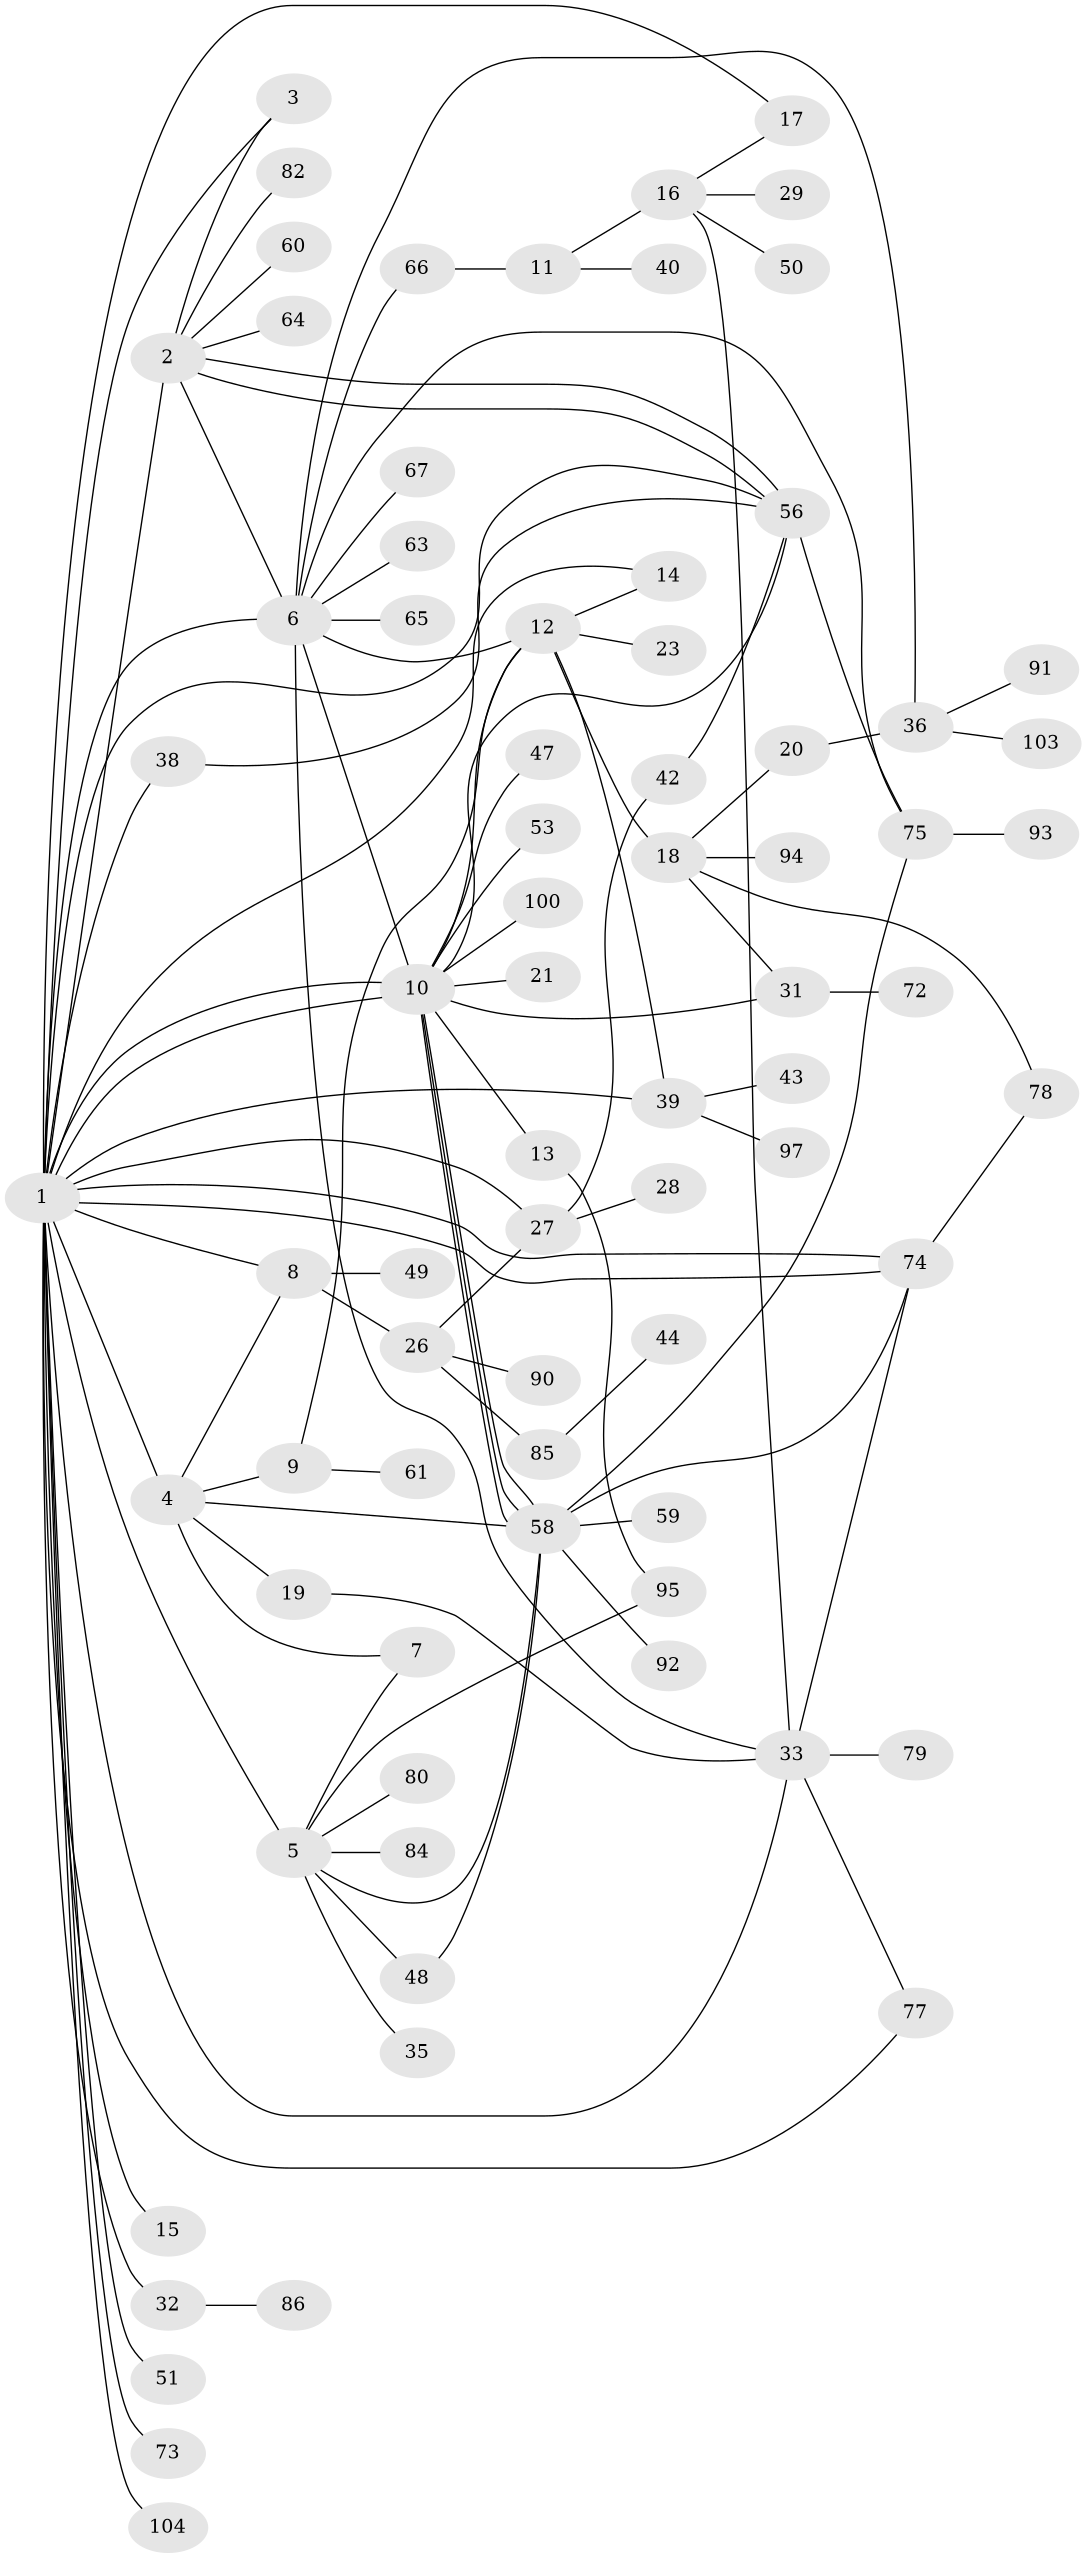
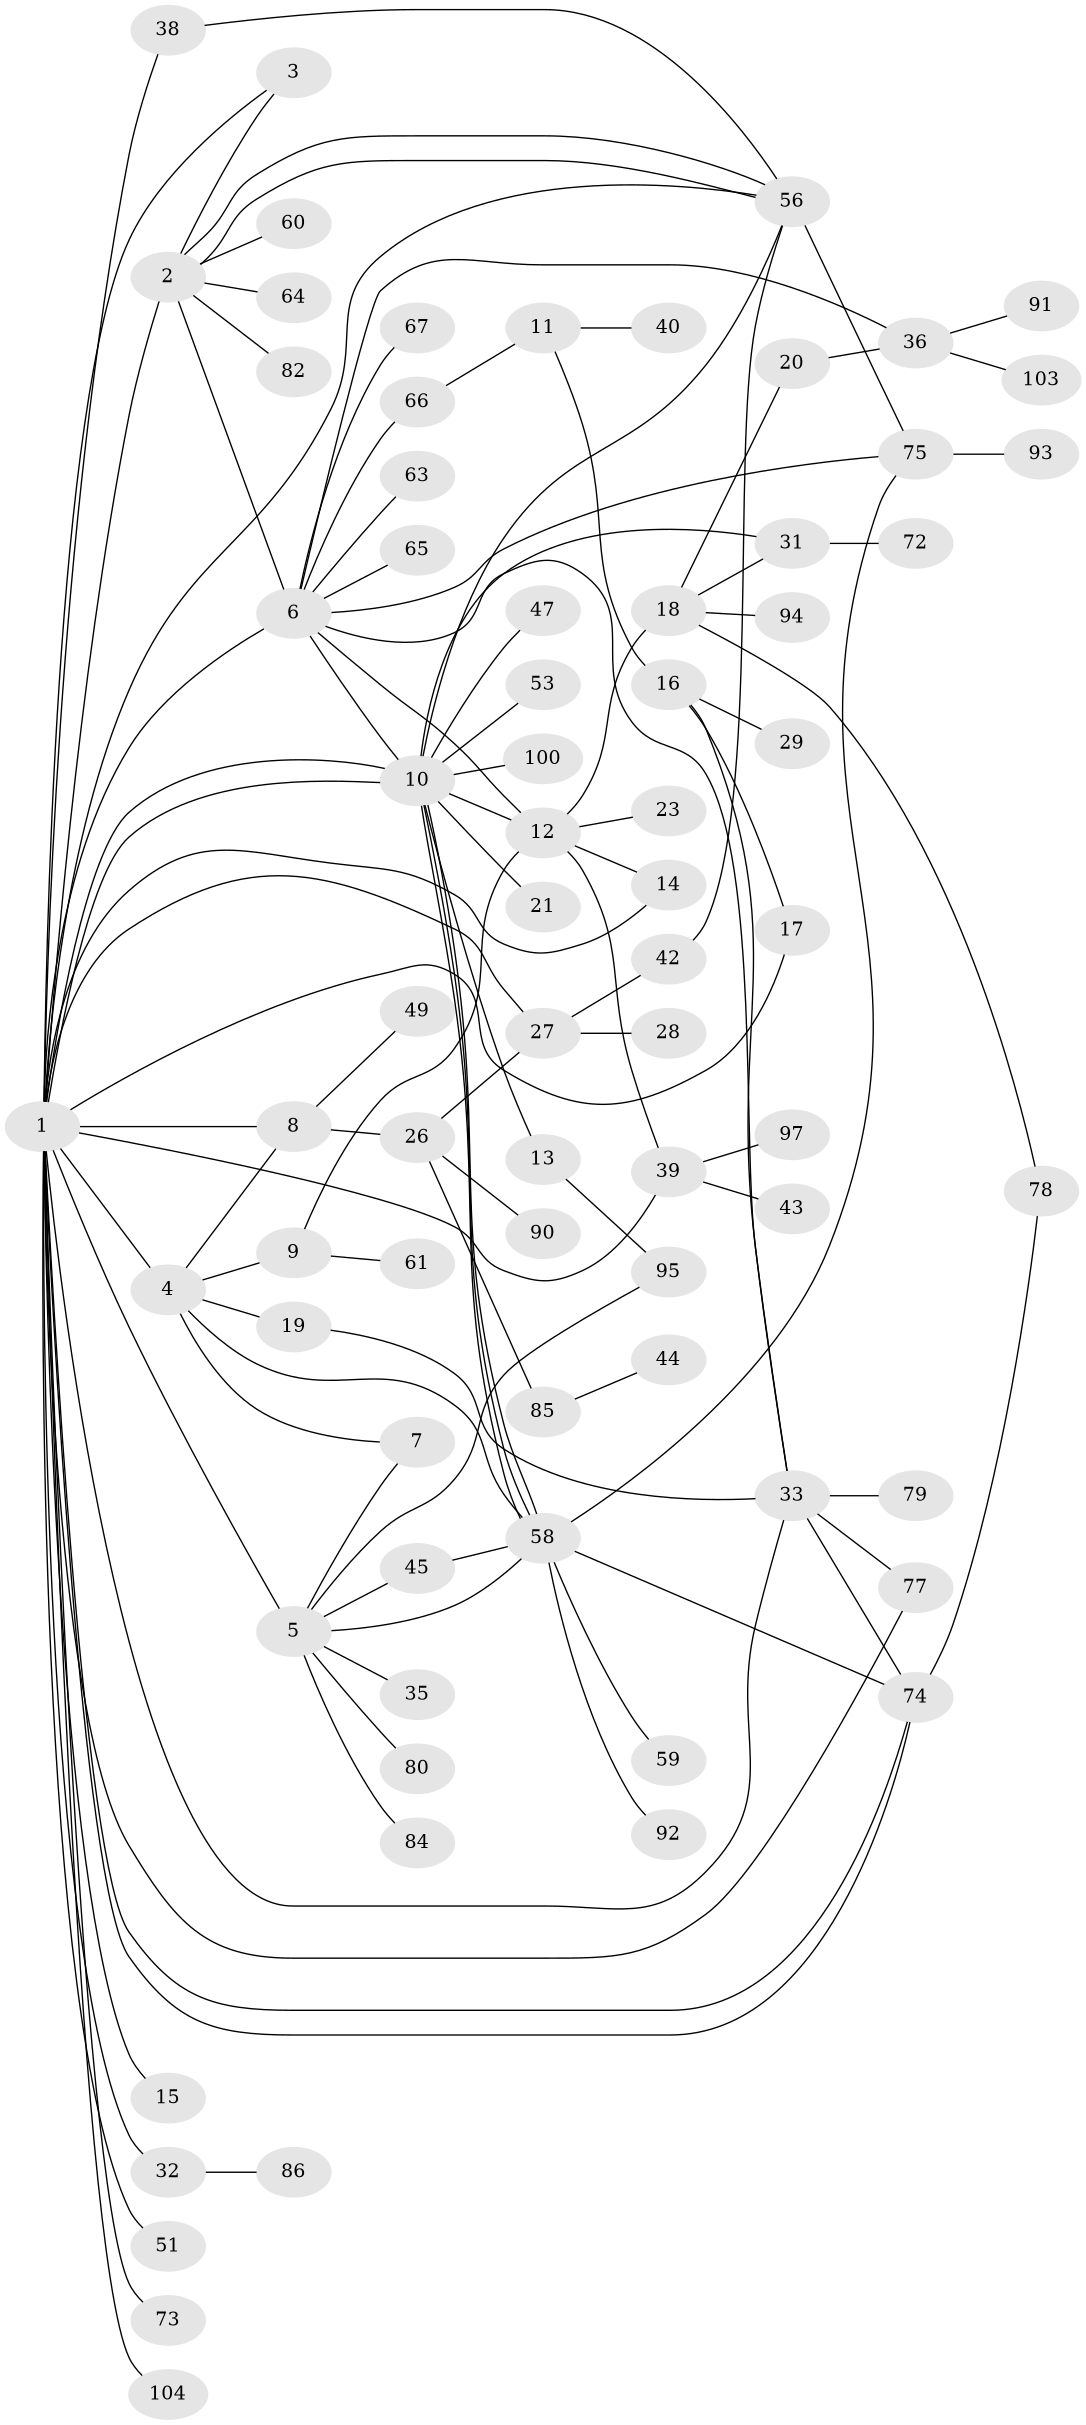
(792, 269) -> none
(417, 1979) -> (417, 1568)
